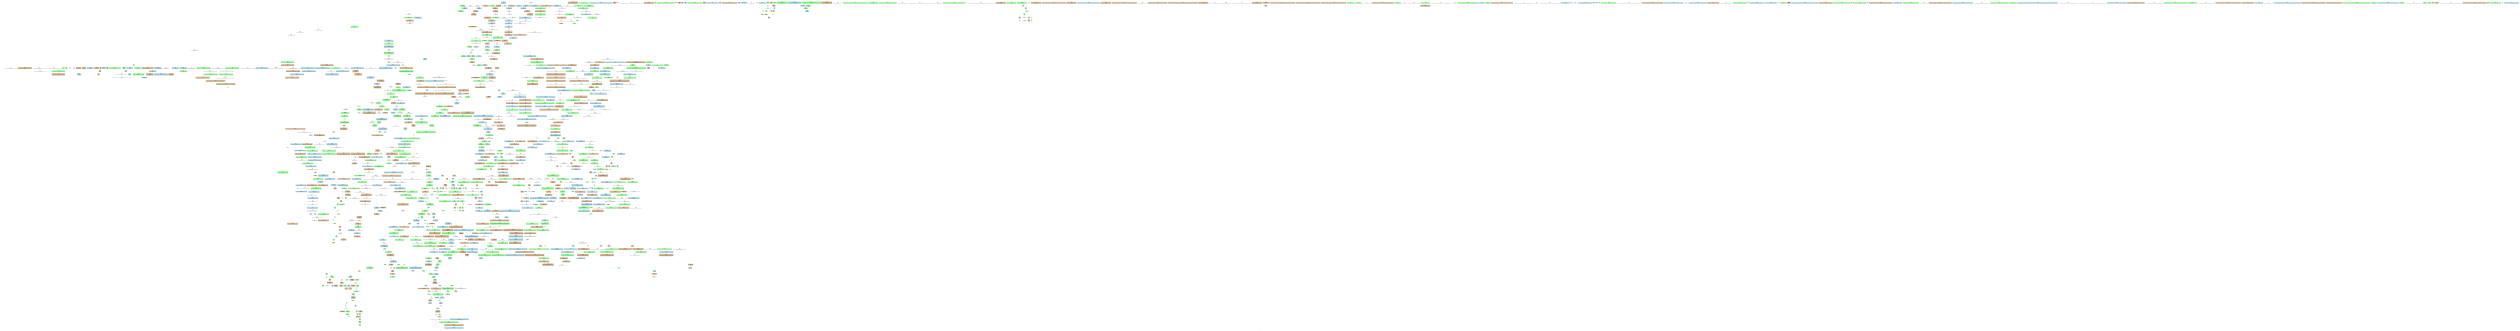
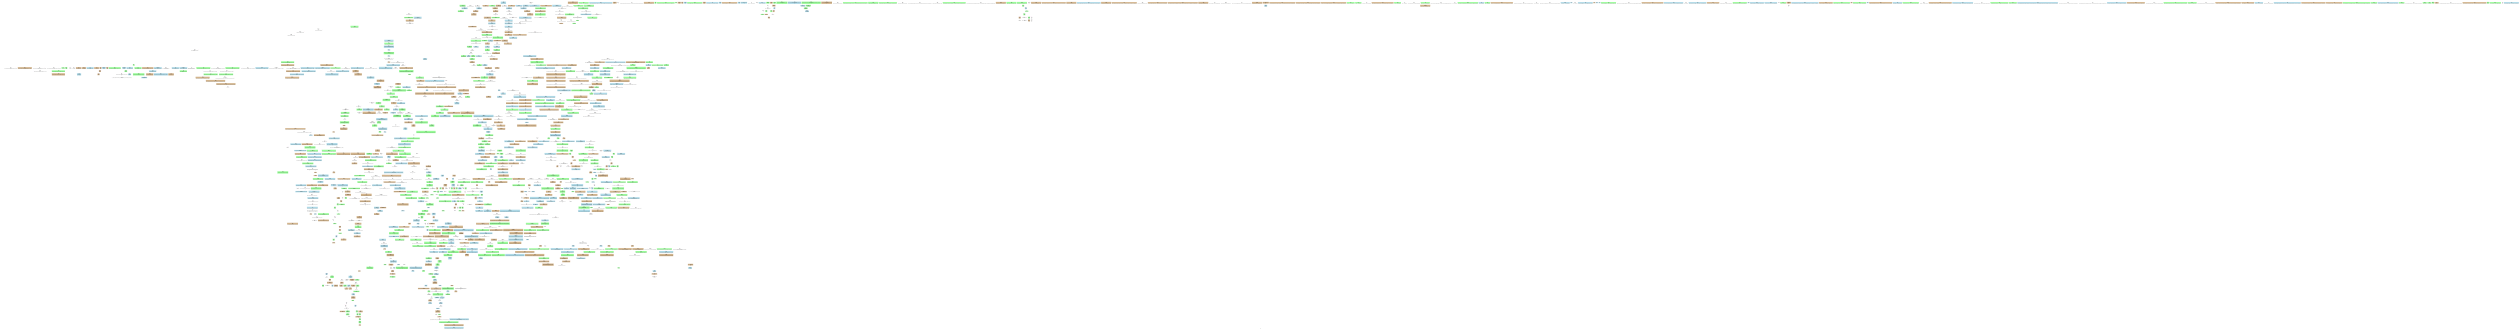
(564, 119) -> (564, 119)
